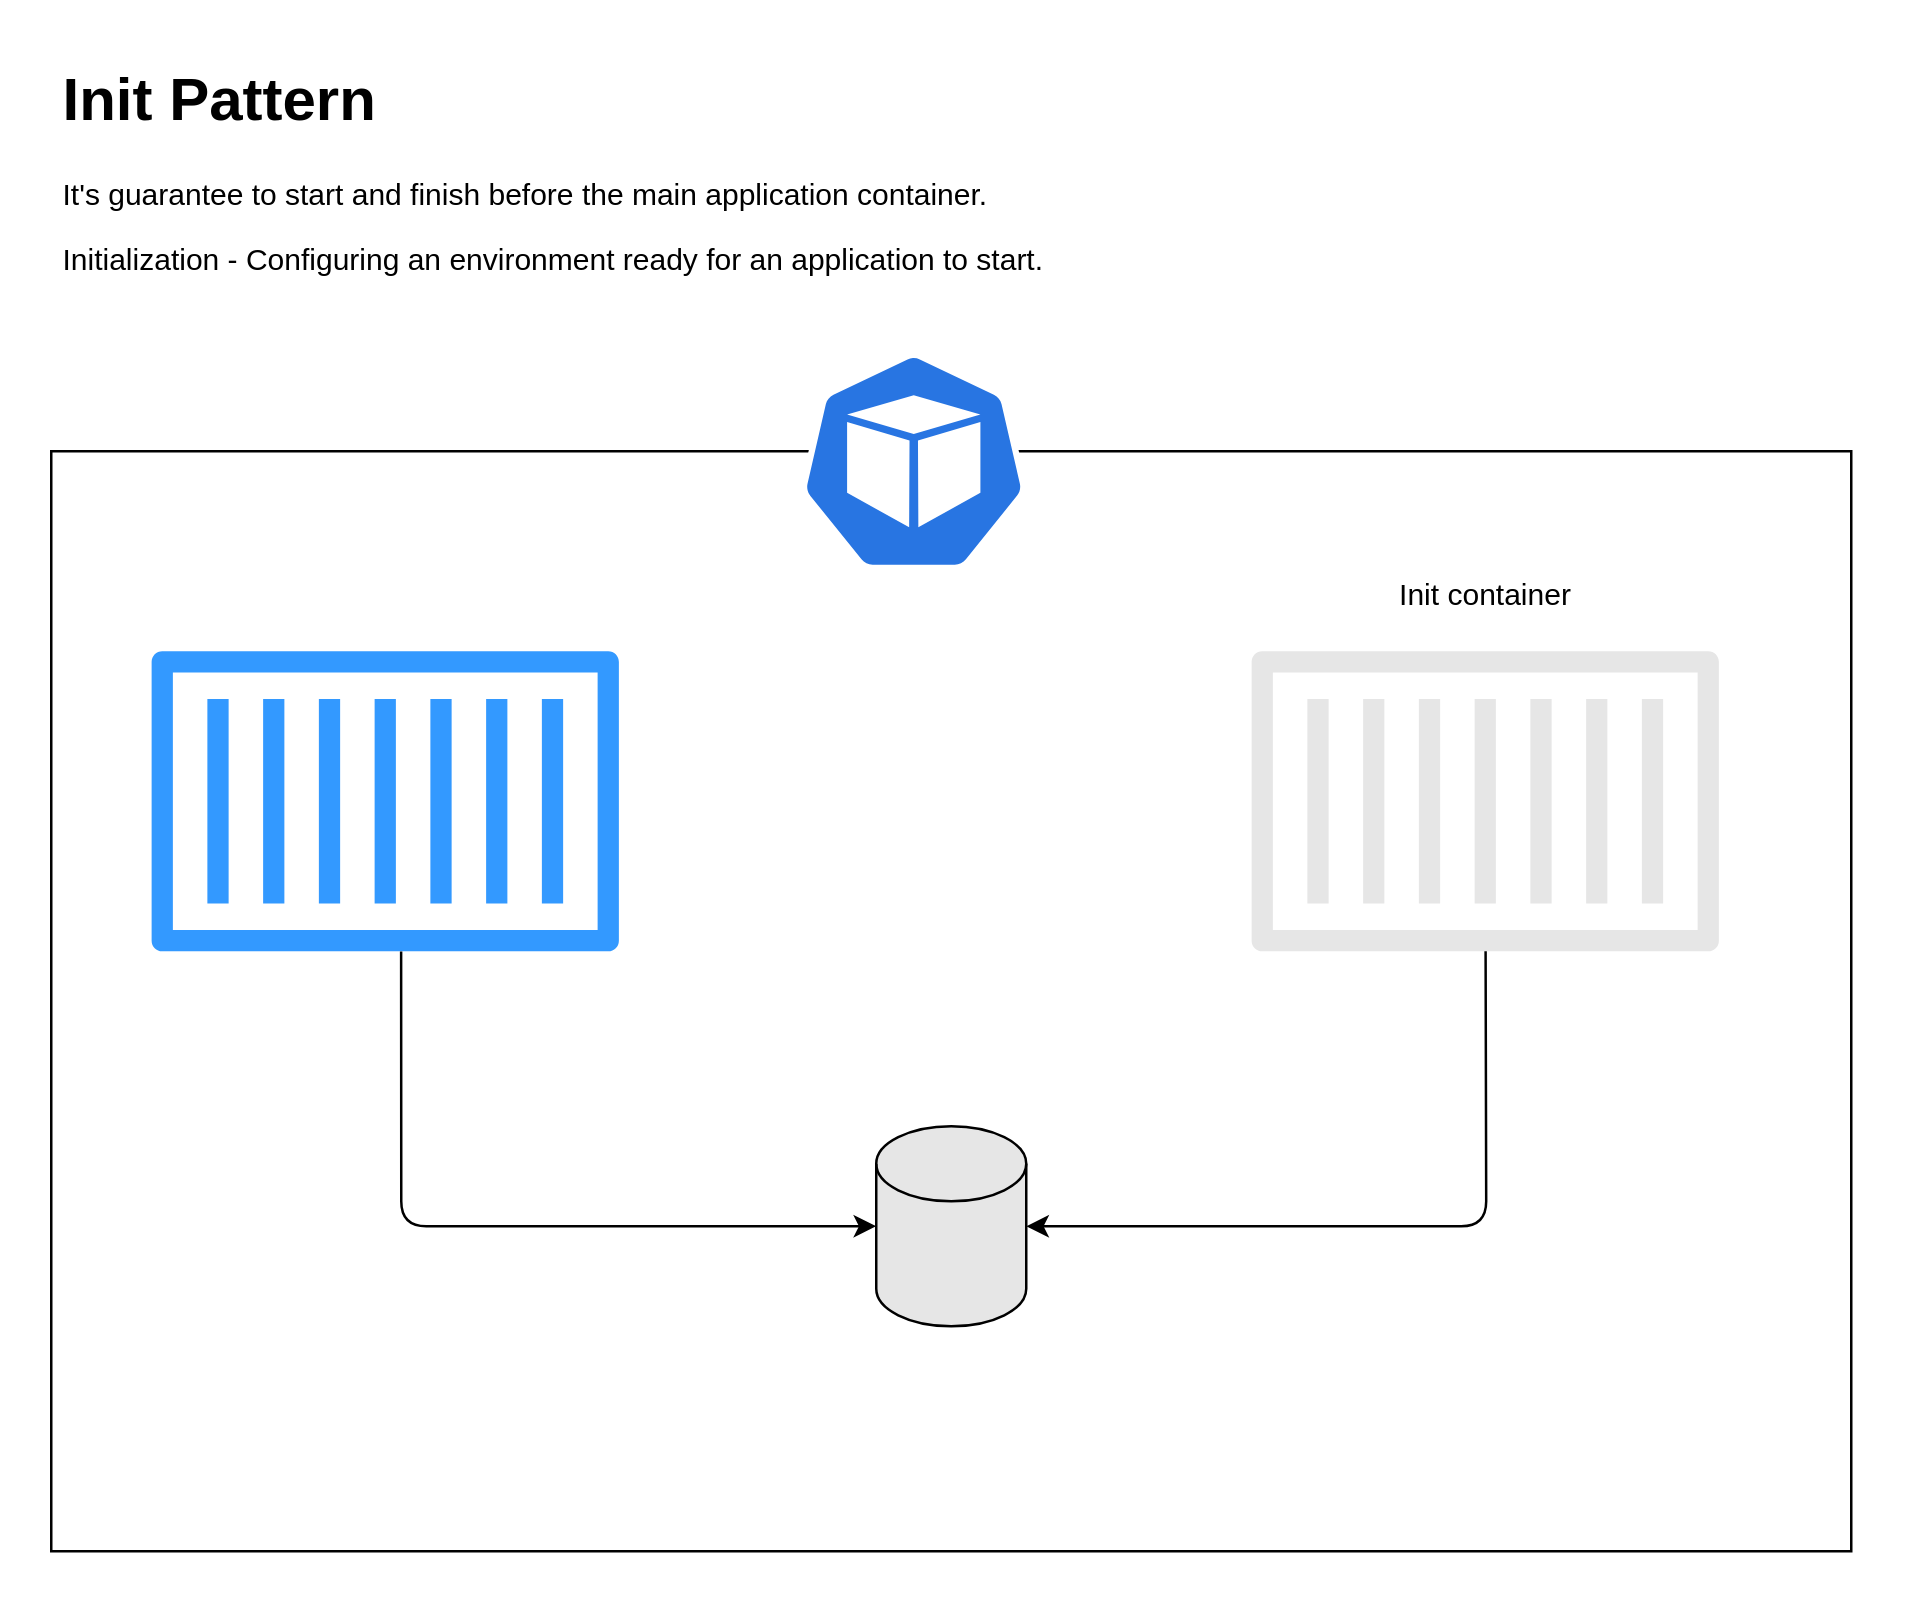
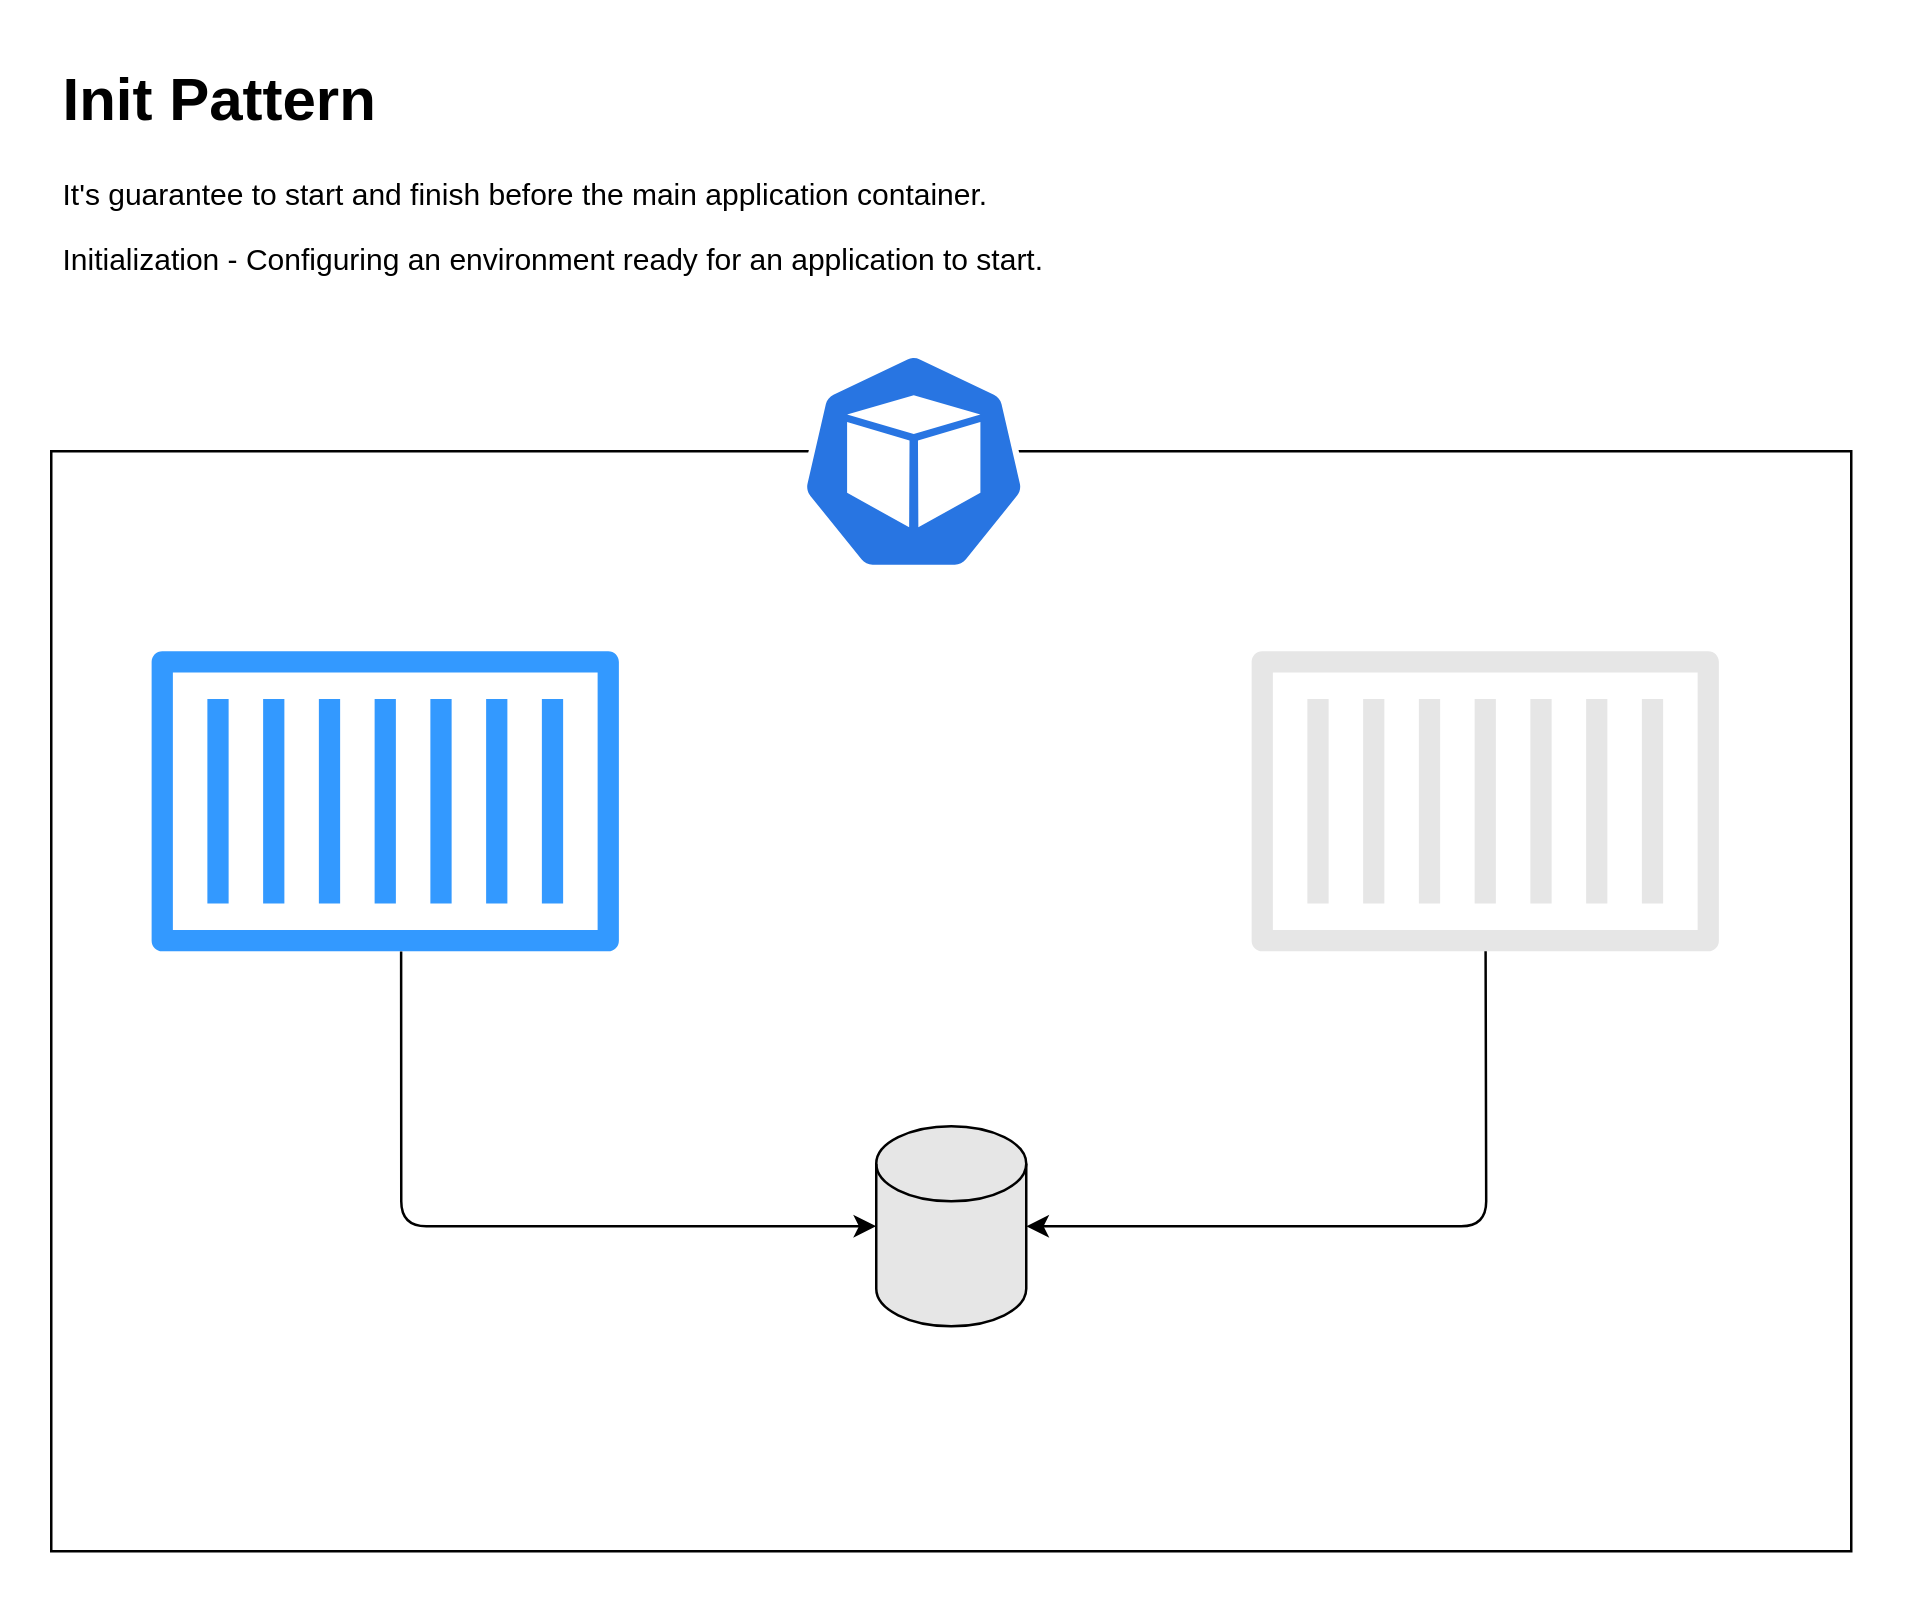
(1485, 596) -> none
